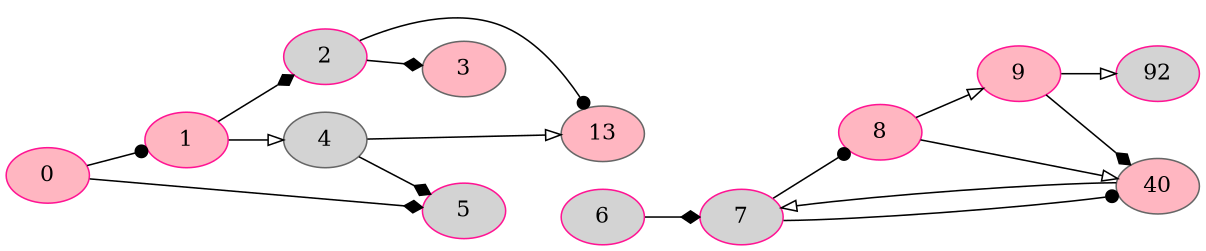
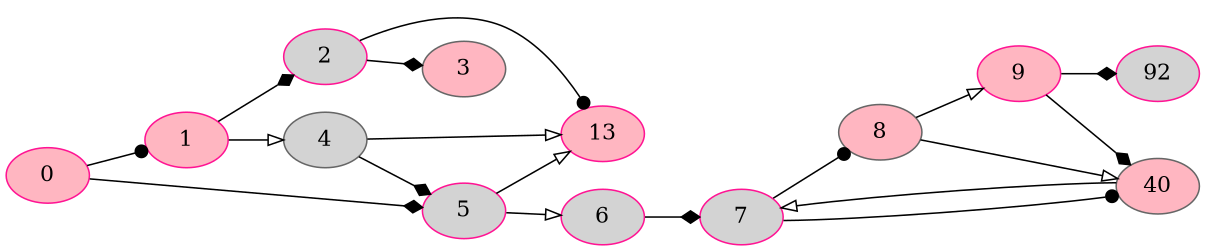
(1081, 74) -> (1081, 74)
(880, 132) -> (880, 132)
(603, 134) -> (603, 134)
none -> (526, 176)
none -> (526, 214)
